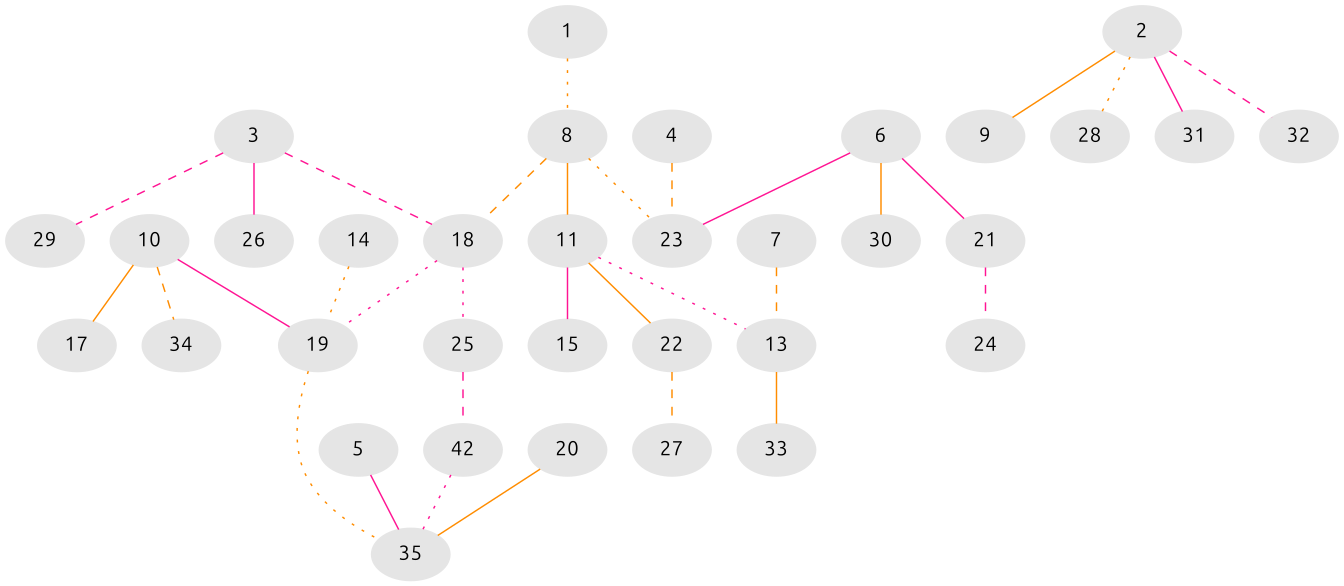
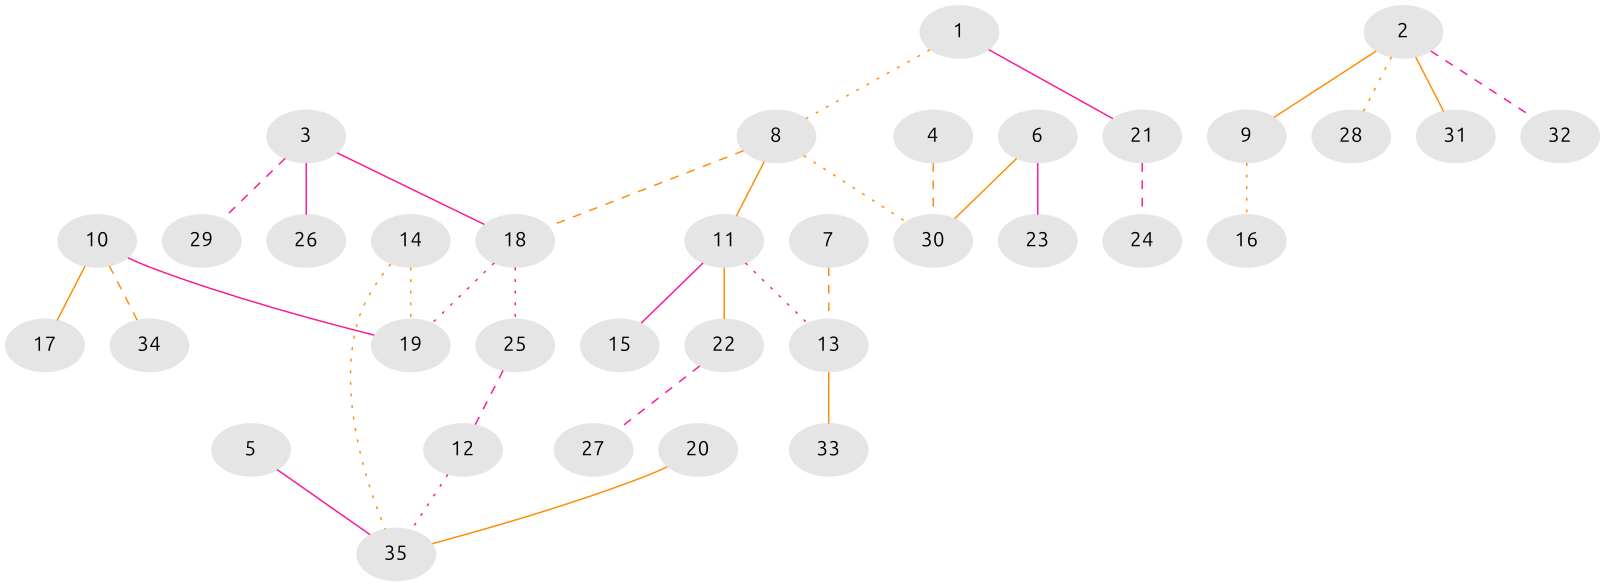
(1168, 84) -> (1430, 84)
(358, 189) -> (411, 189)
(620, 189) -> (855, 189)
(672, 189) -> (933, 189)
(933, 189) -> (1051, 84)
none -> (1247, 241)
(672, 398) -> (659, 398)
(463, 450) -> (463, 450)
(304, 472) -> (351, 394)
